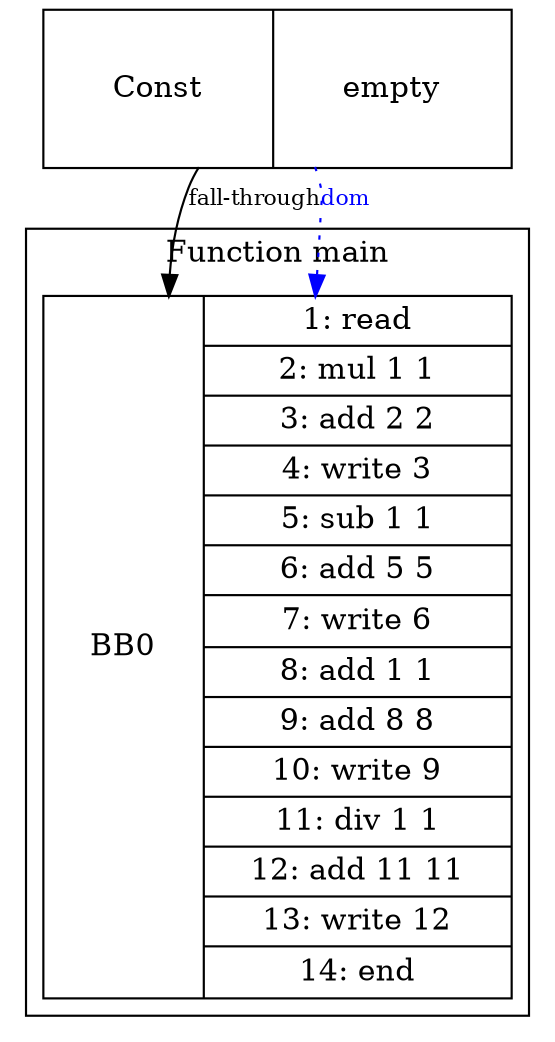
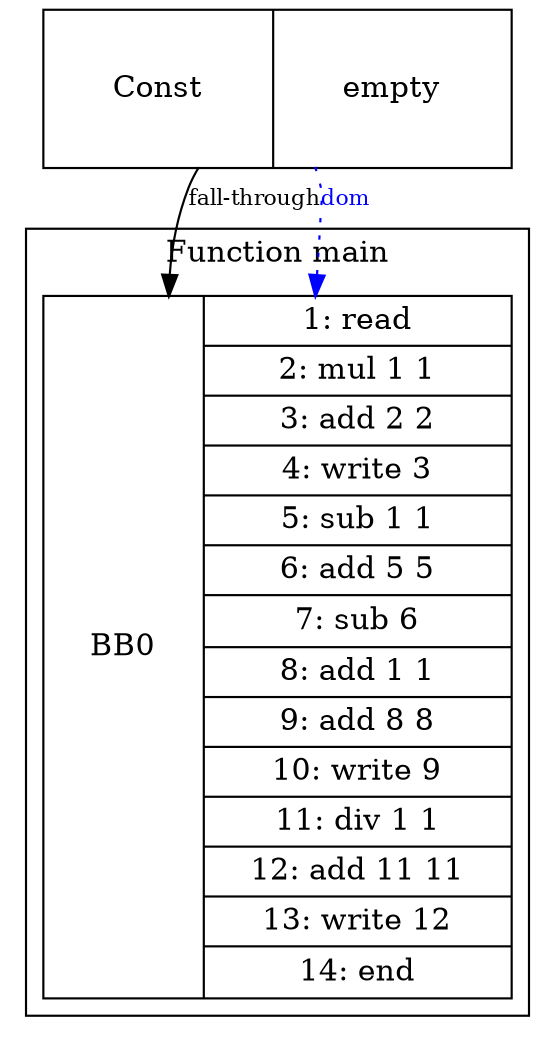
(358, 620) -> (358, 620)
